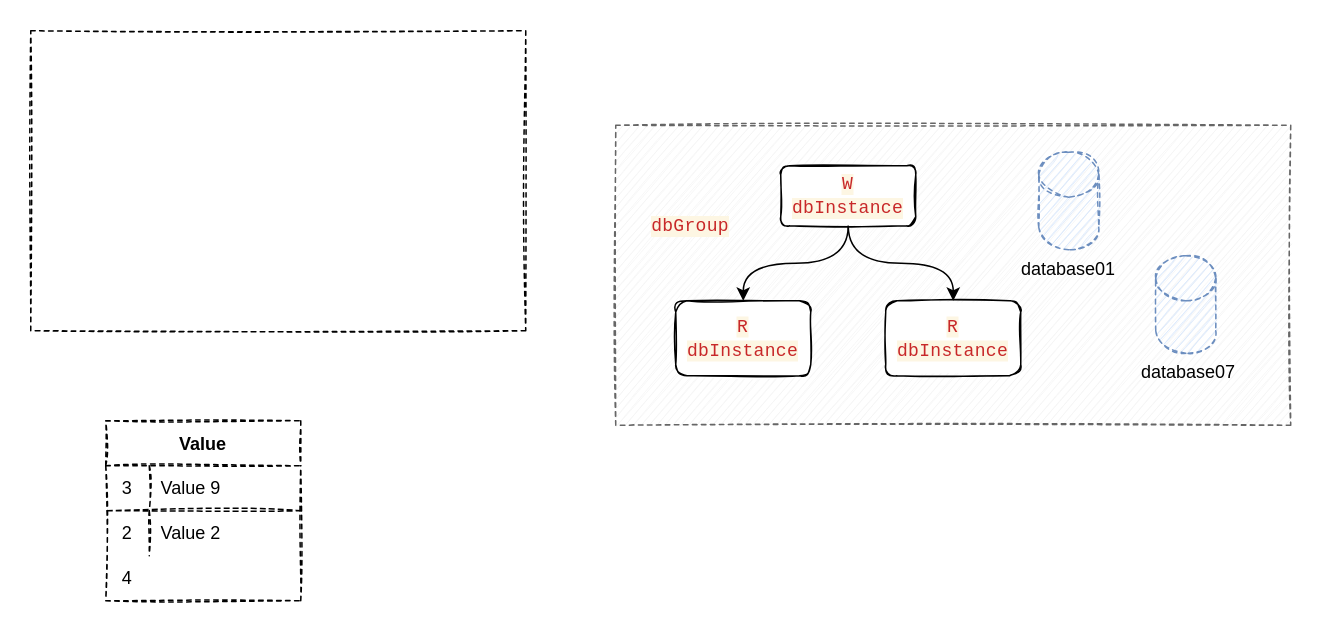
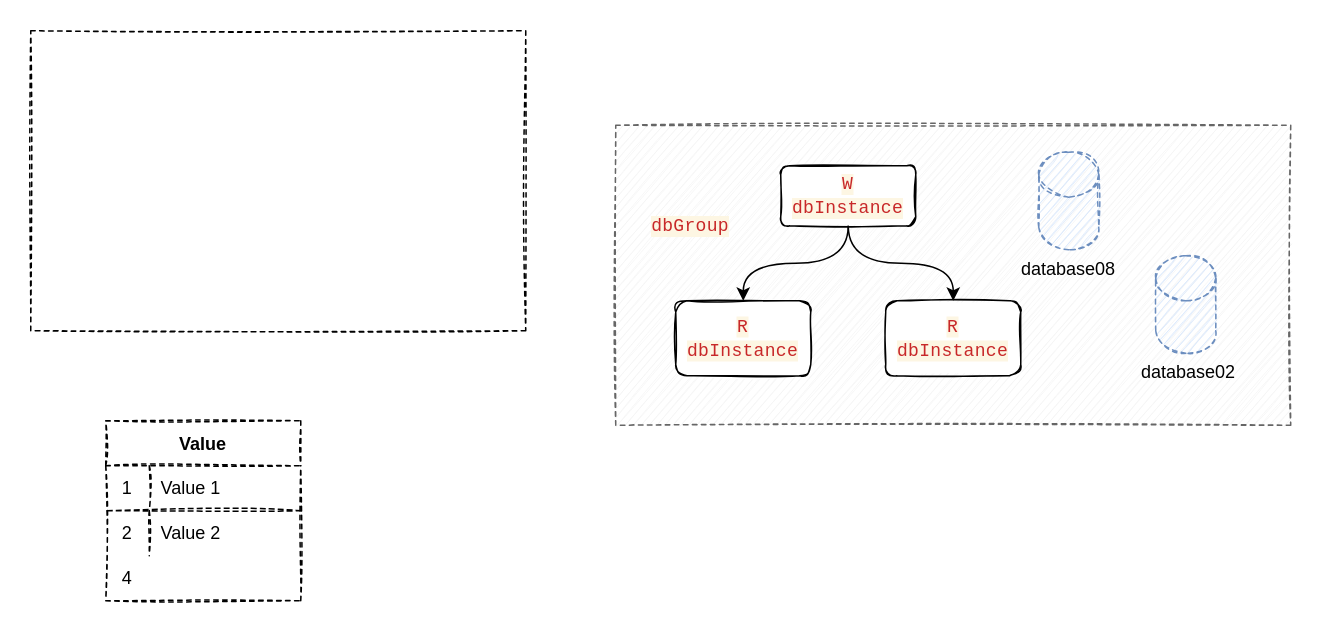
(1069, 269) -> (1069, 269)
(1189, 373) -> (1189, 373)
(128, 488) -> (128, 488)
(192, 488) -> (192, 488)
